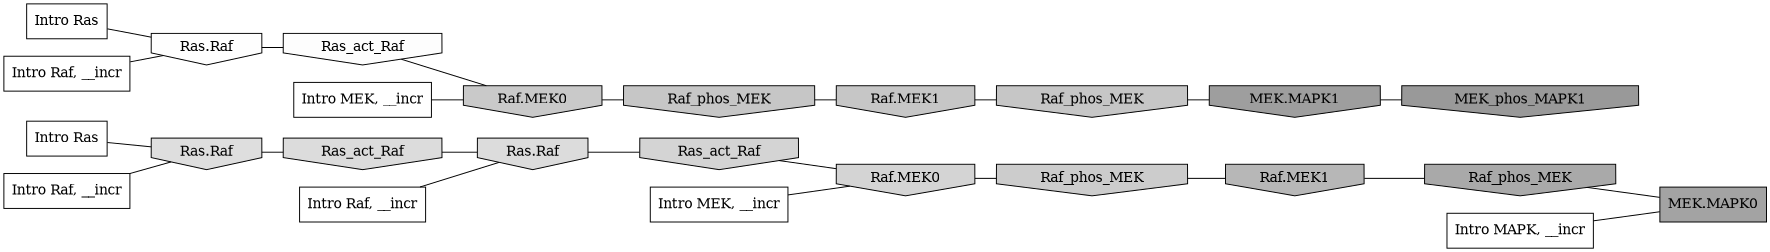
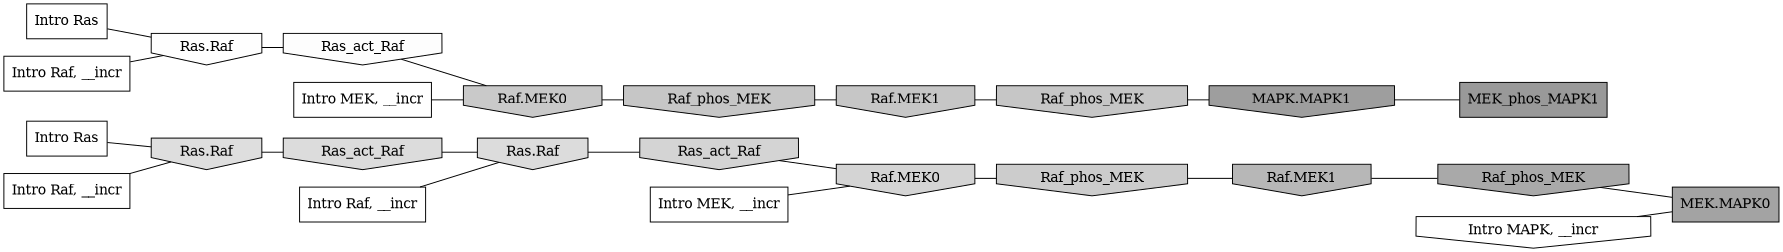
(1295, 100) -> (1302, 100)
(1520, 100) -> (1533, 100)
(1520, 231) -> (1533, 231)
